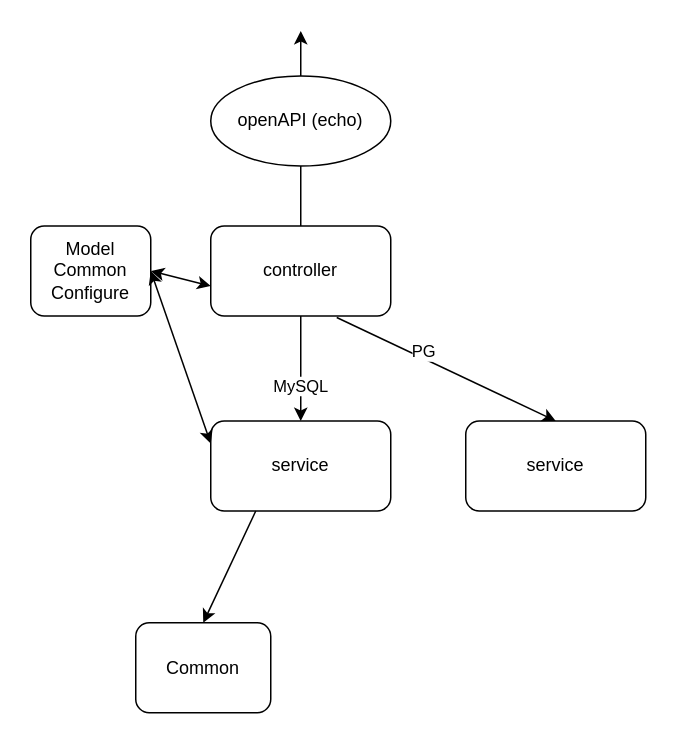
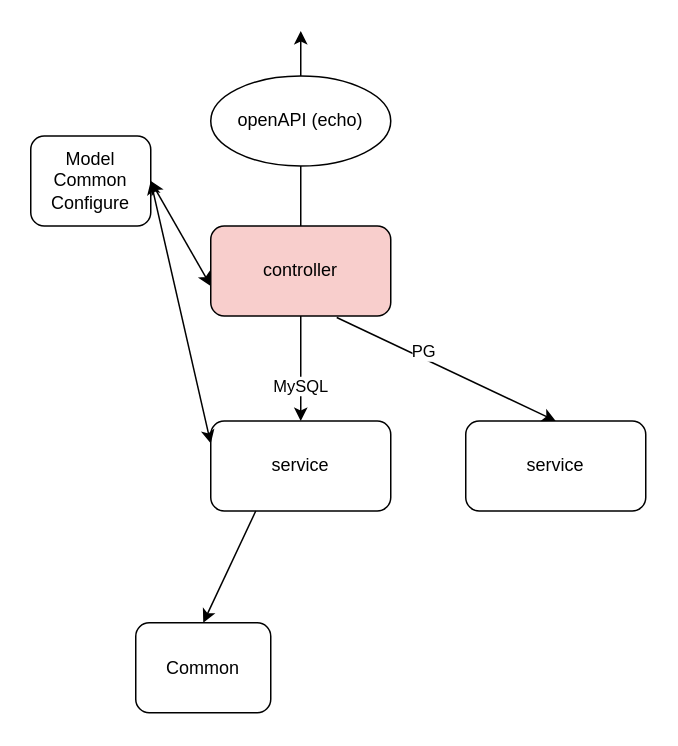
(91, 271) -> (91, 181)
(301, 271) -> (301, 271)
